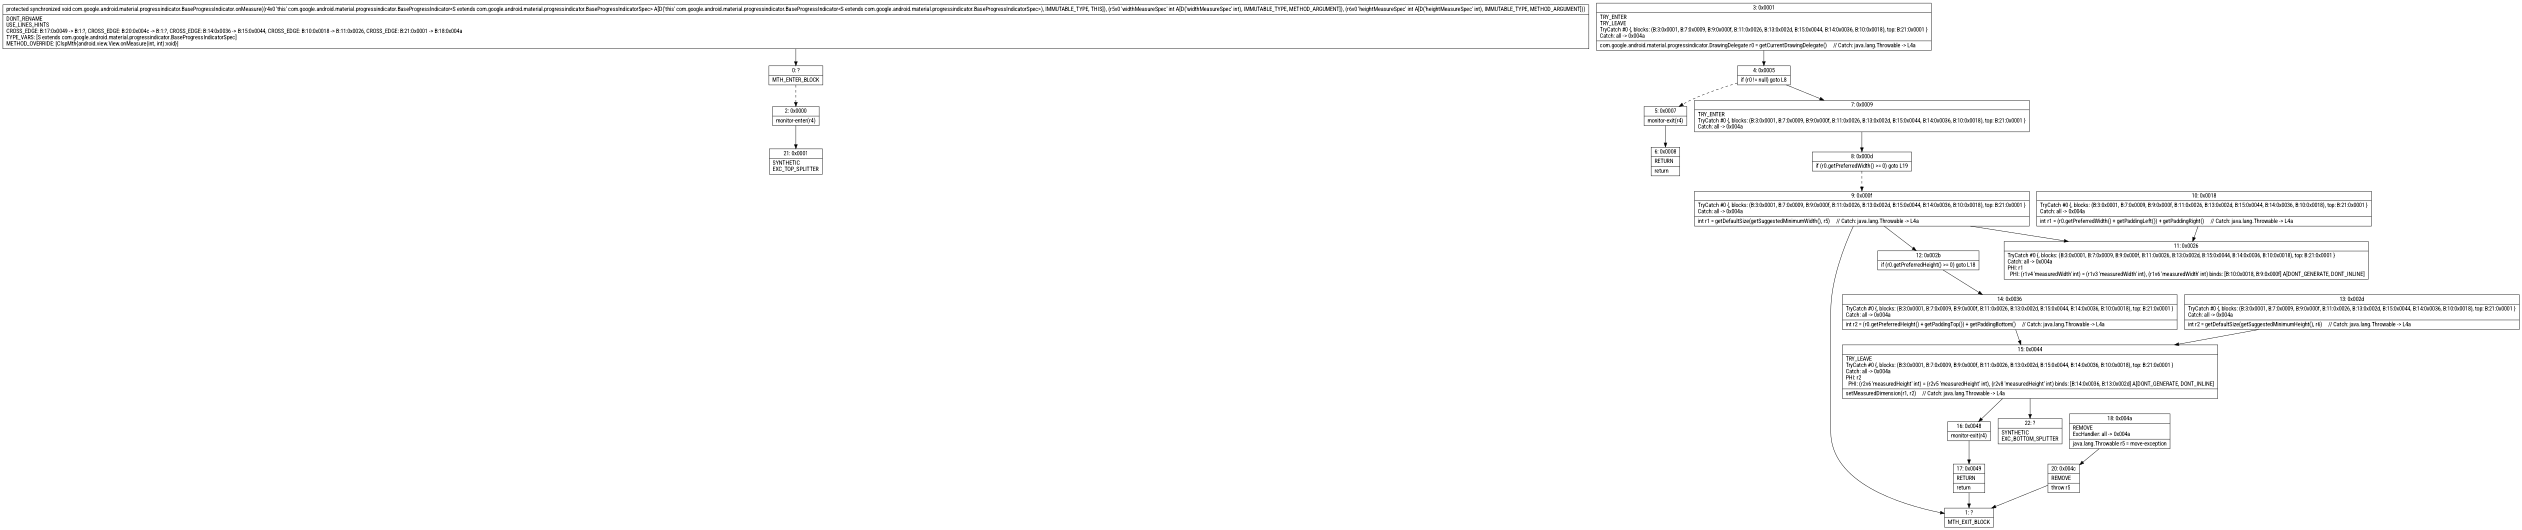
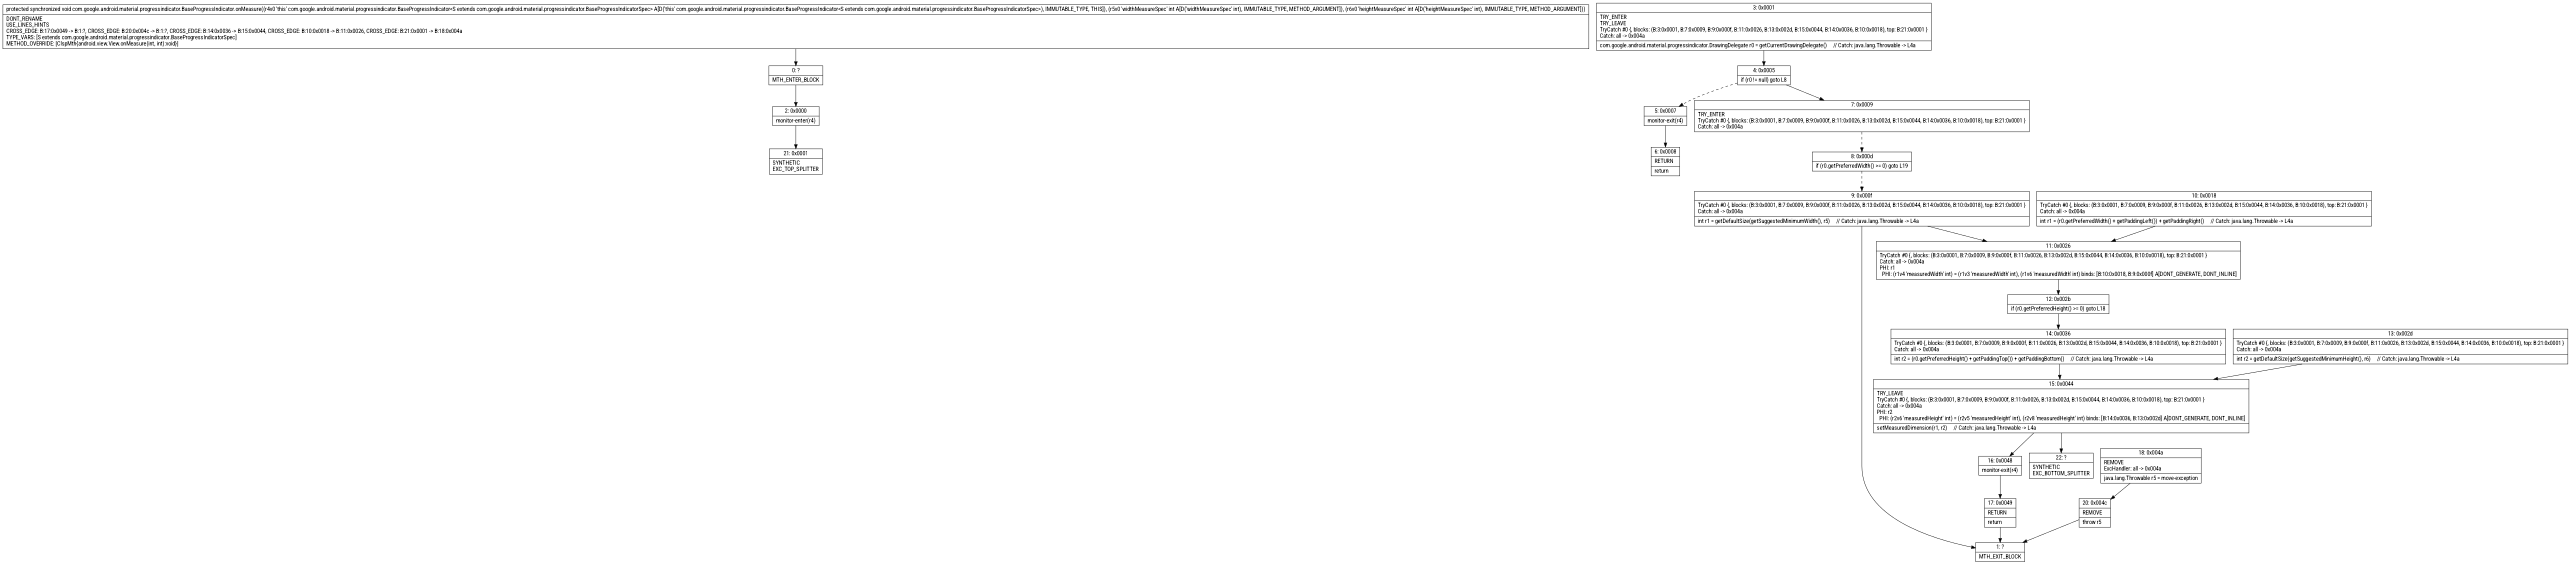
(796, 94) -> (796, 94)
(1862, 140) -> (1862, 140)
(1899, 237) -> (2058, 285)
